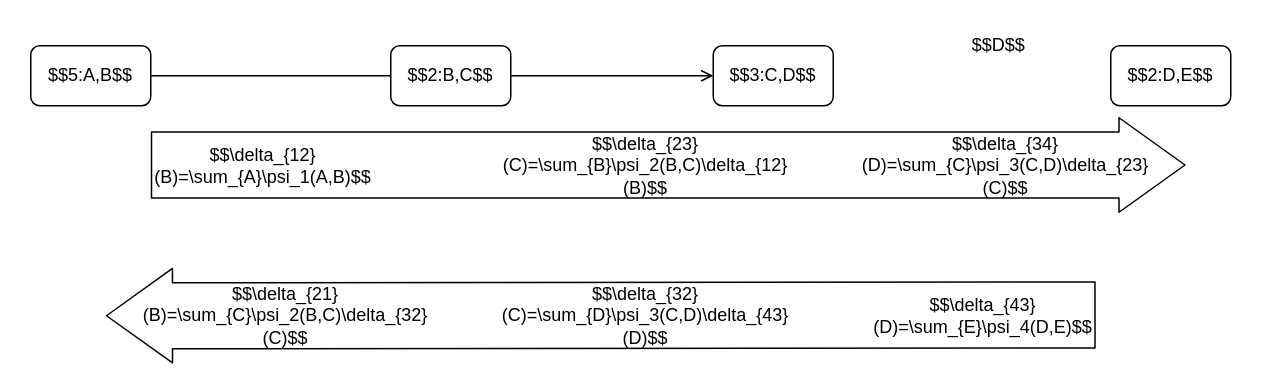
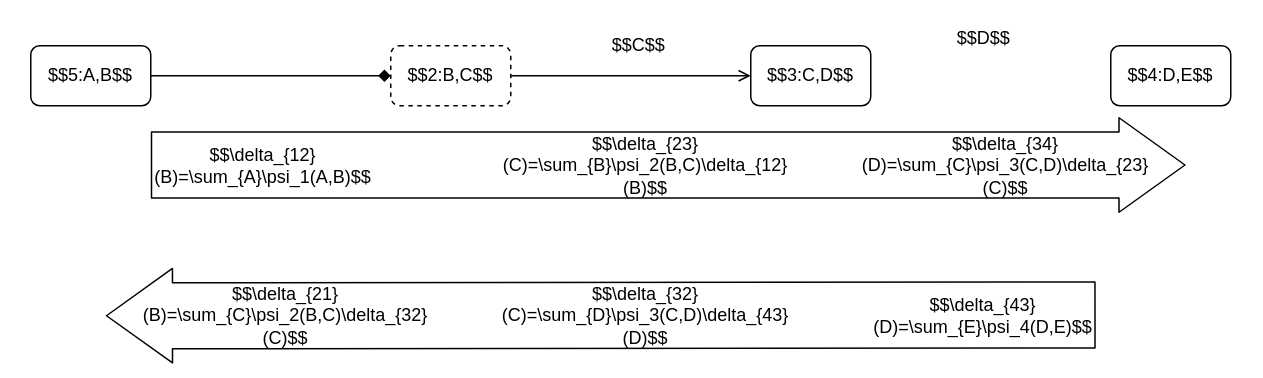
none -> (638, 46)
(998, 46) -> (983, 38)
(383, 76) -> (378, 76)
(451, 76) -> (451, 76)
(773, 76) -> (811, 76)
(1171, 76) -> (1171, 76)
